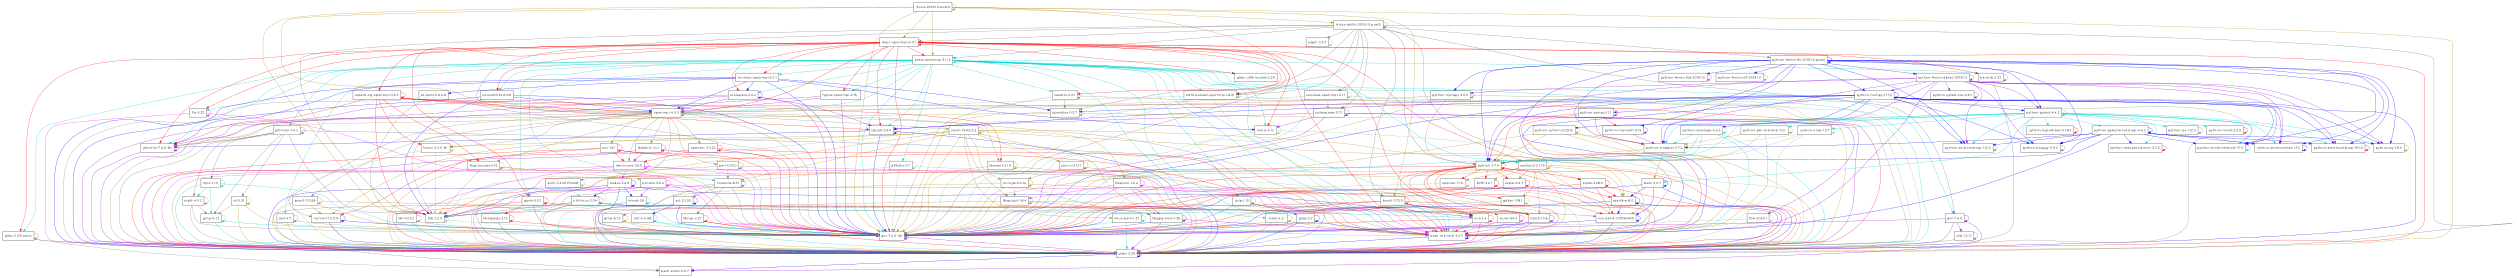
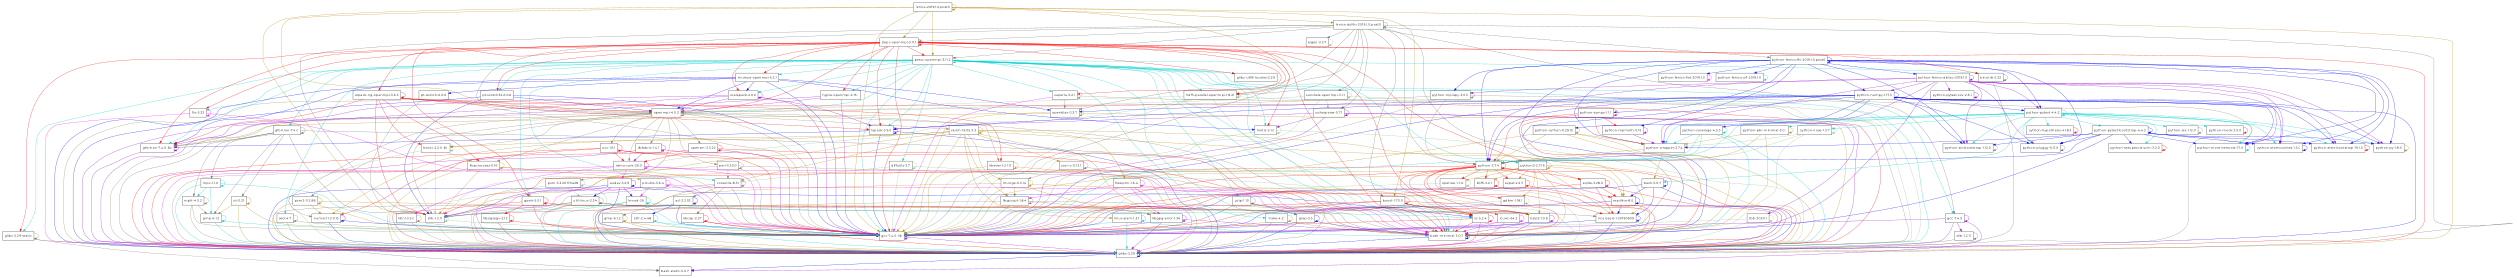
(939, 130) -> (939, 130)
